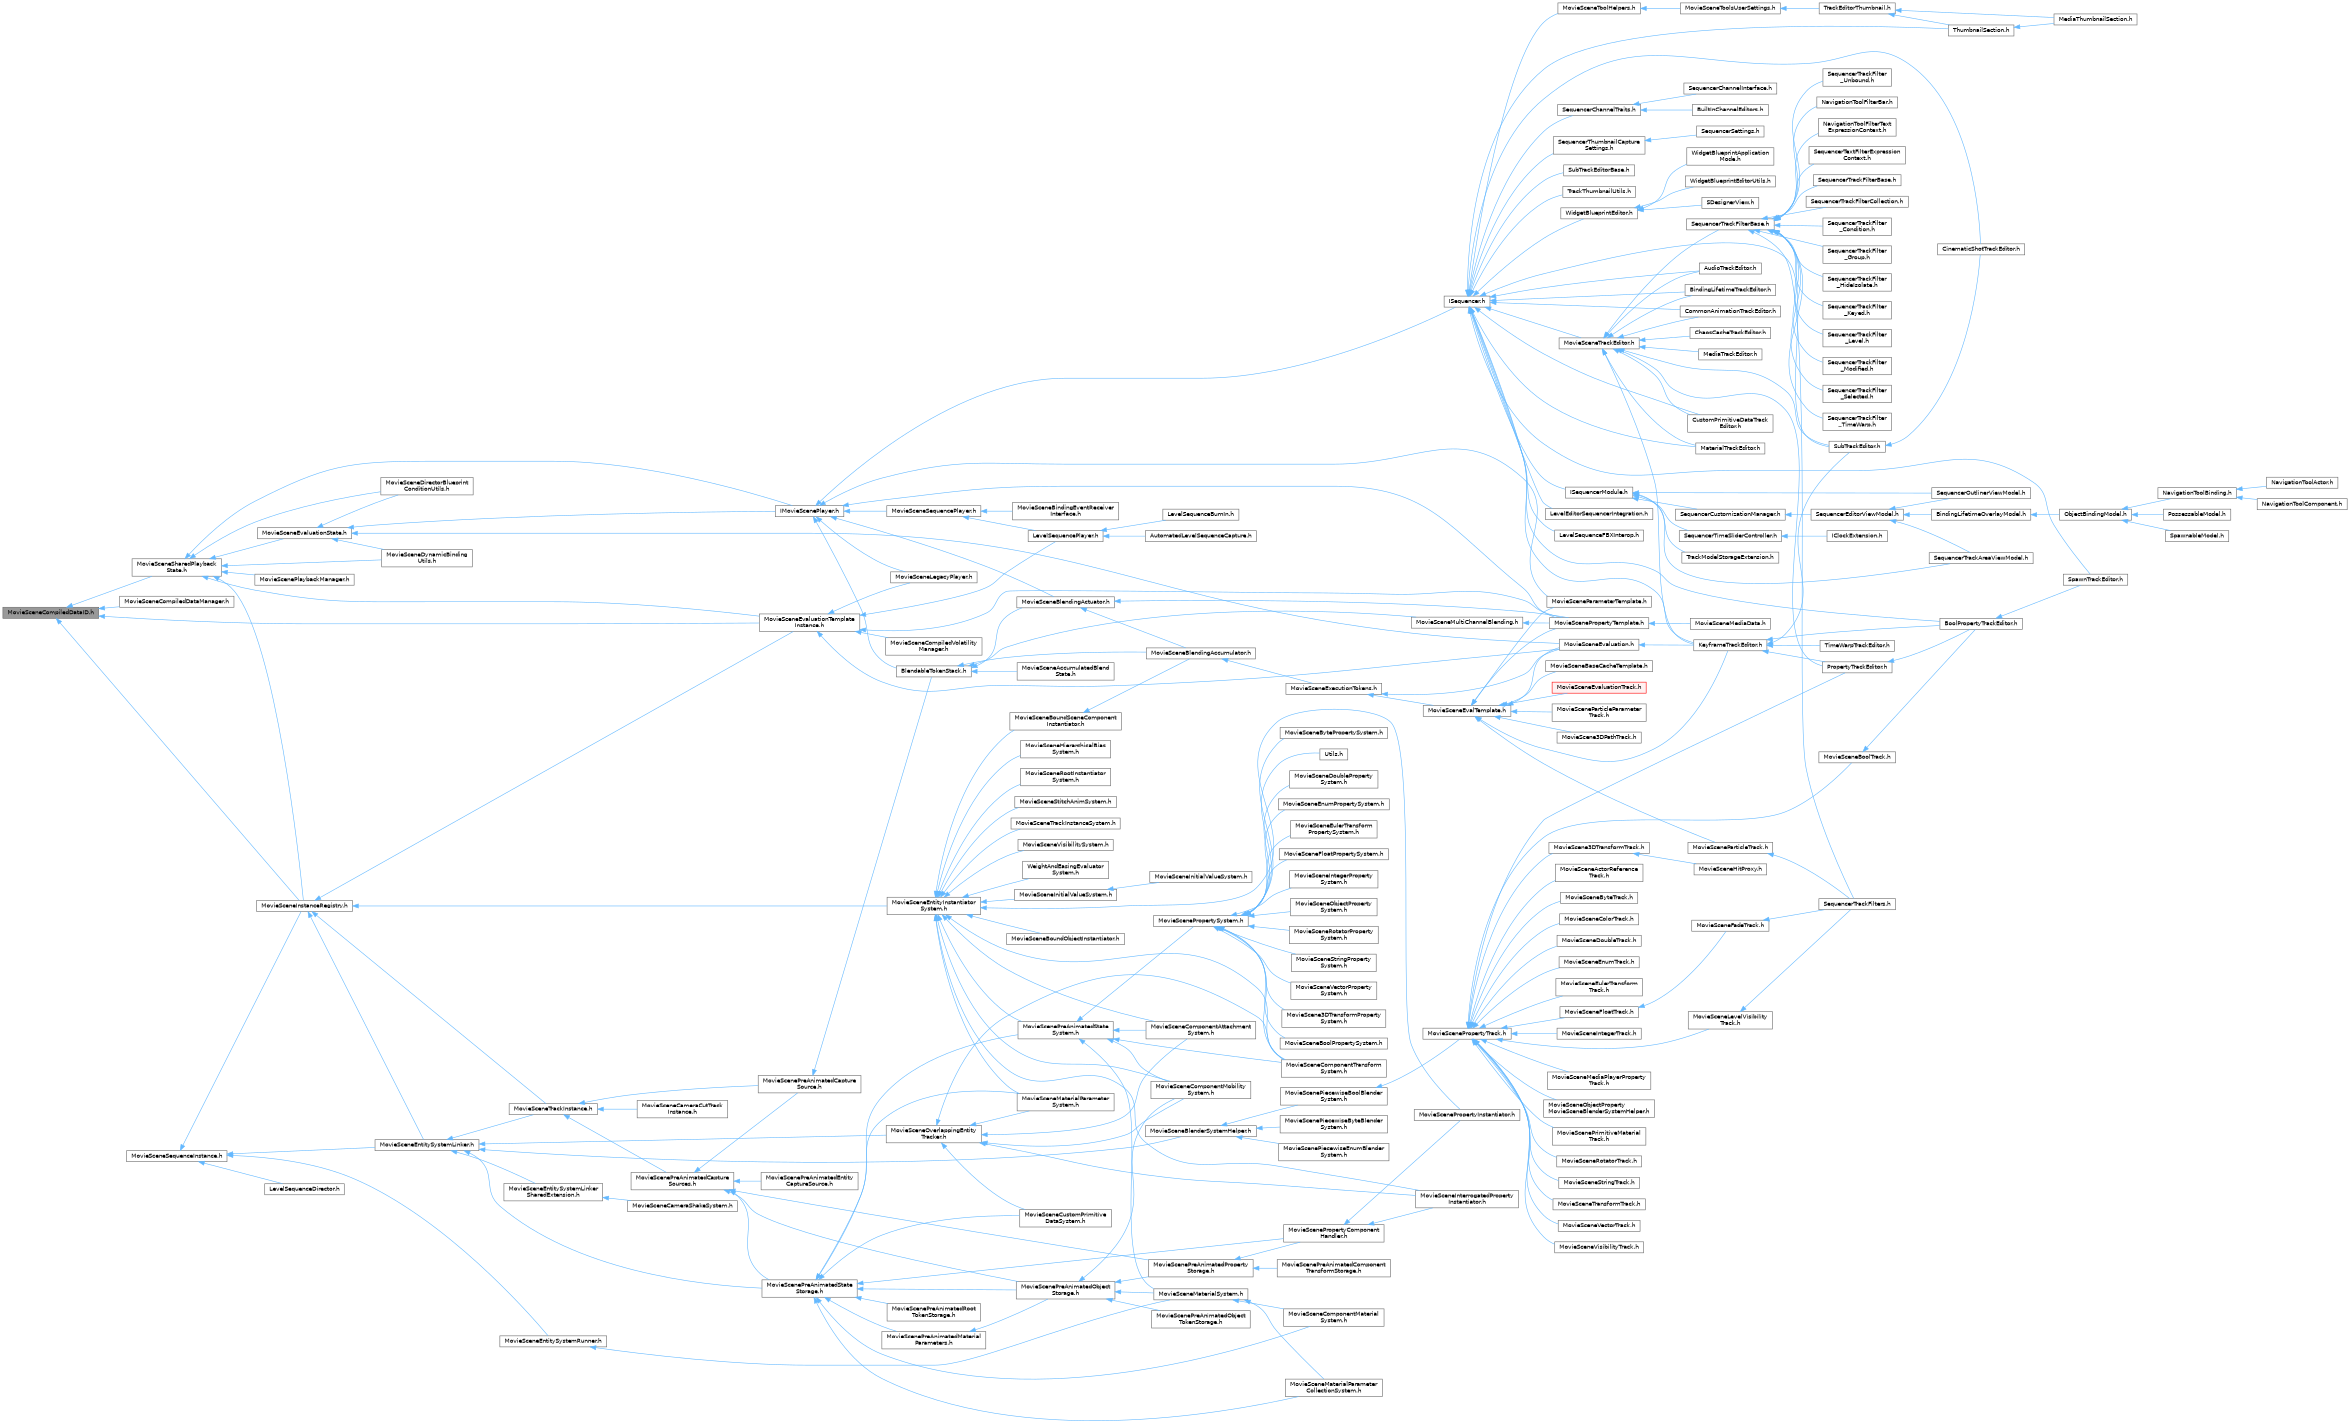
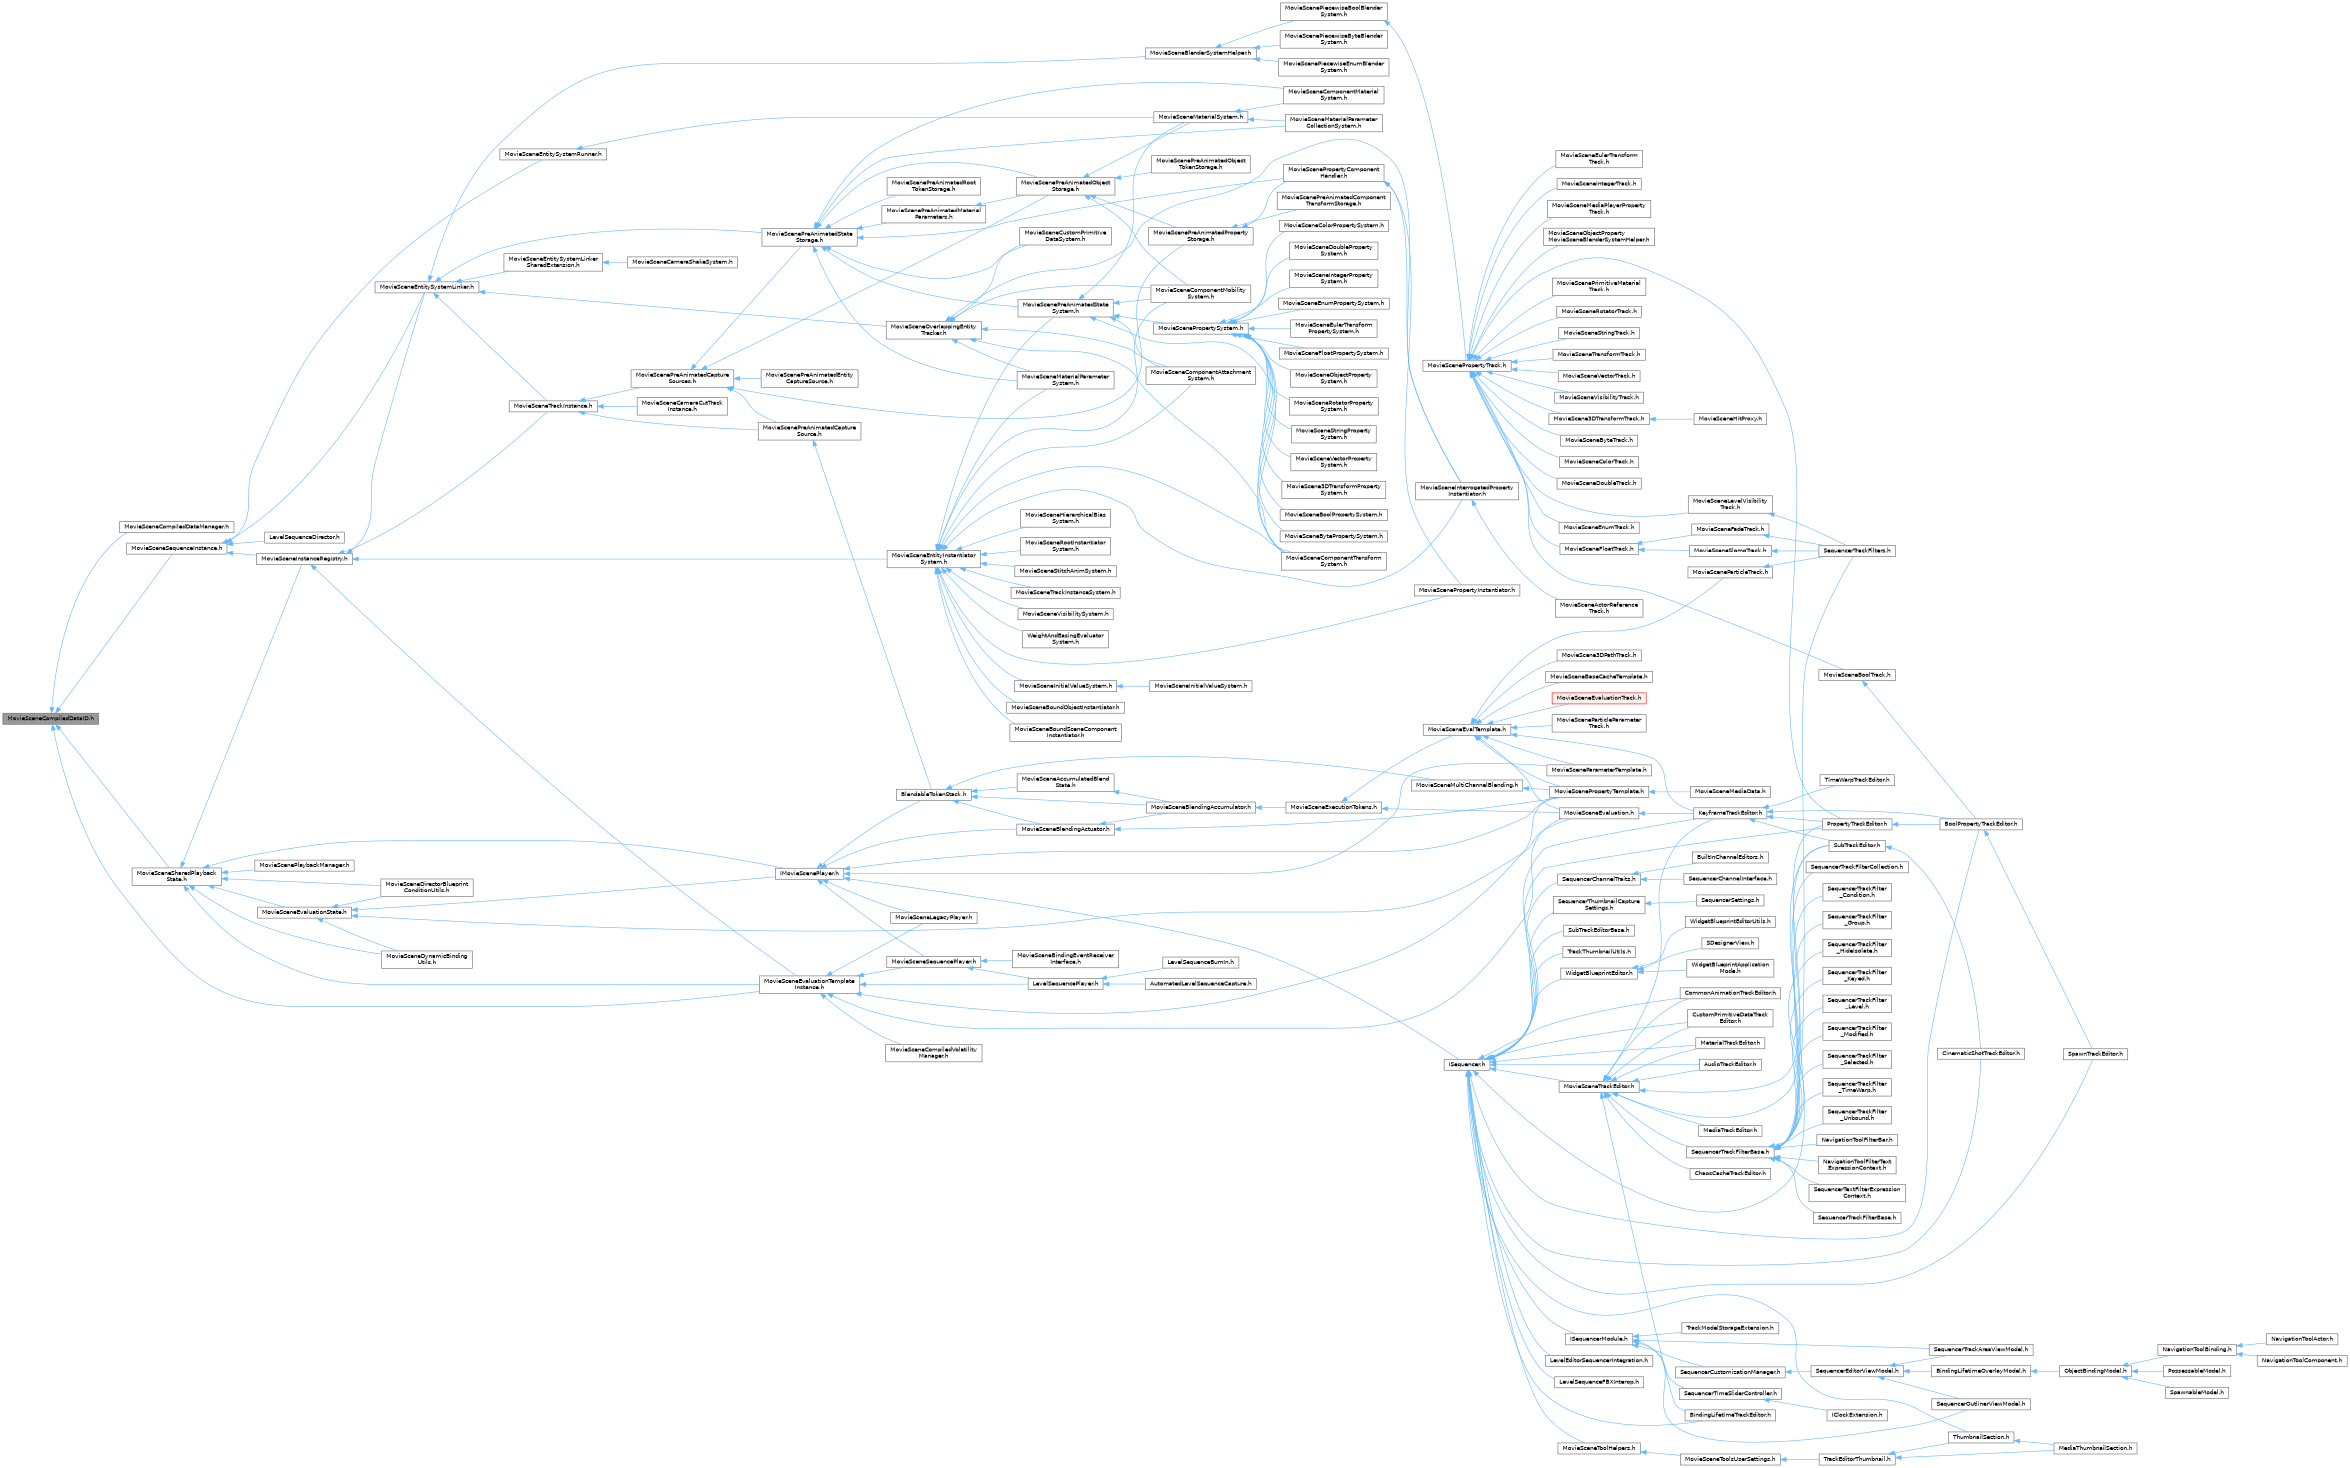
none -> (1730, 551)
(1147, 681) -> (1145, 797)
(1334, 754) -> (1334, 226)
(180, 762) -> (116, 631)
none -> (1578, 862)
(1500, 943) -> (1510, 559)
none -> (883, 971)
